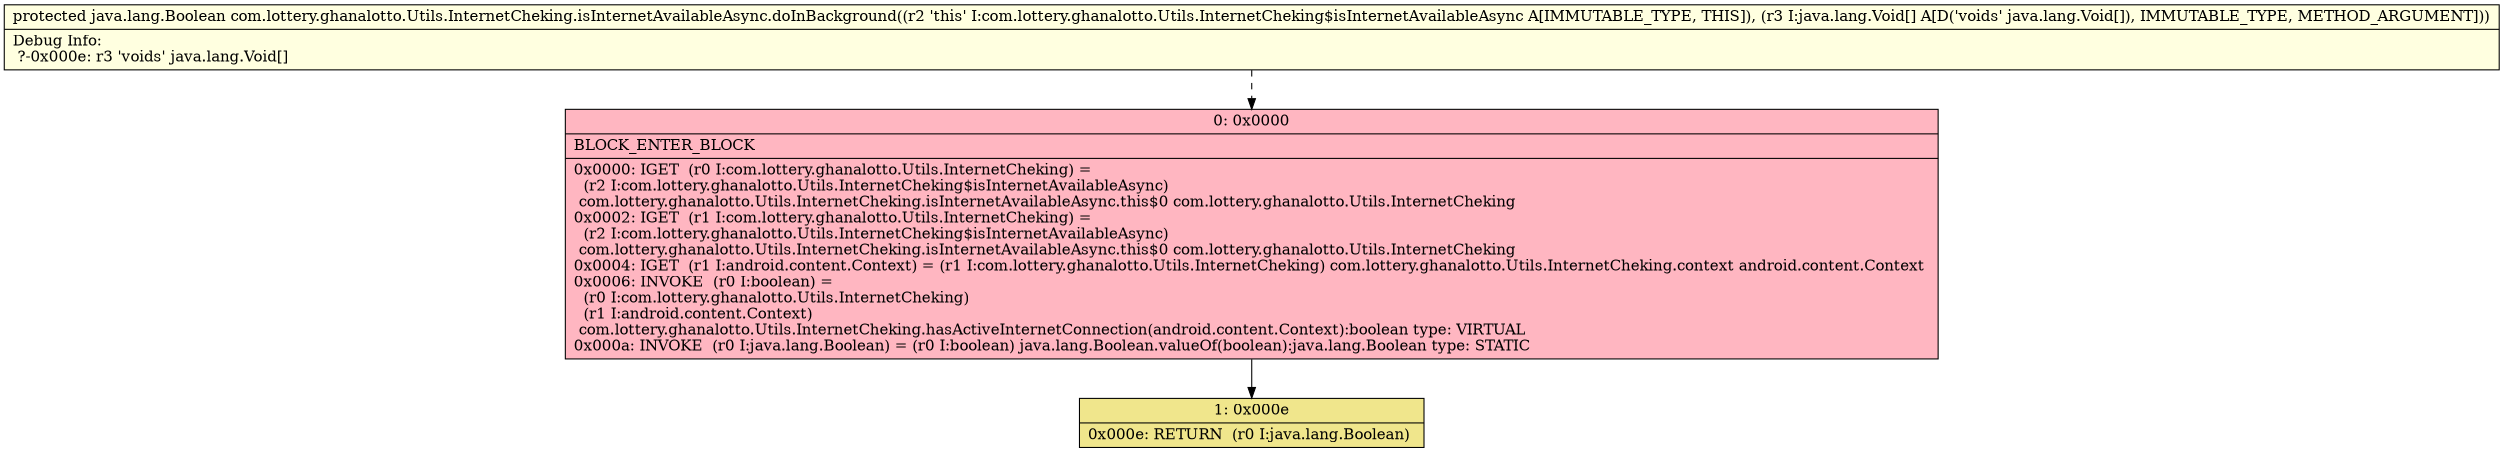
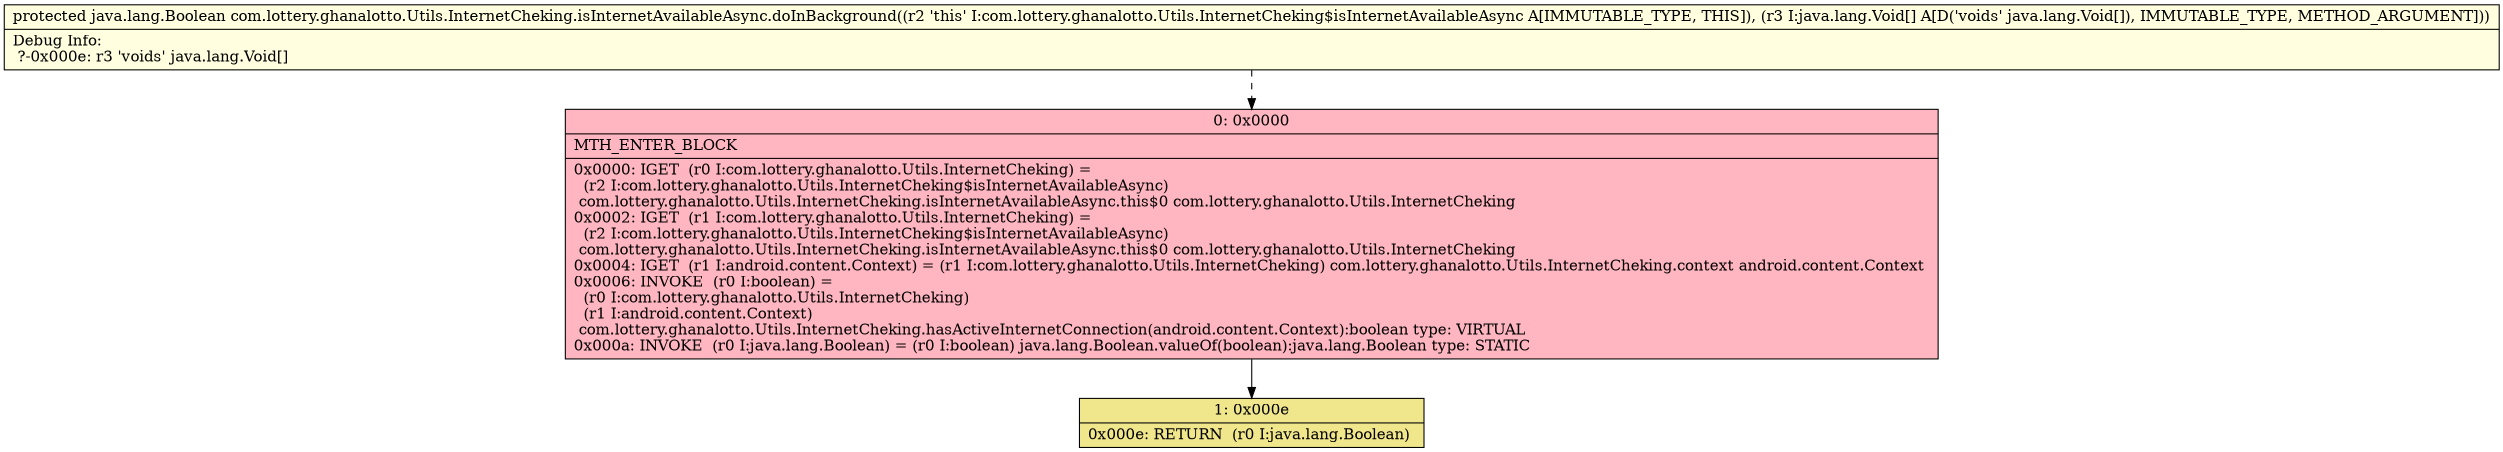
(665, 146) -> (656, 146)
